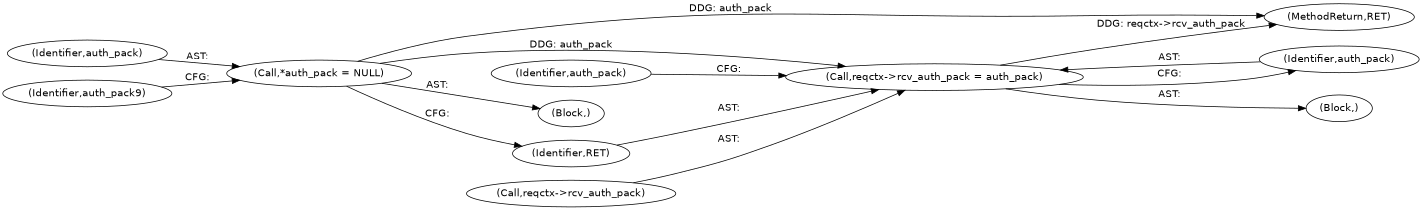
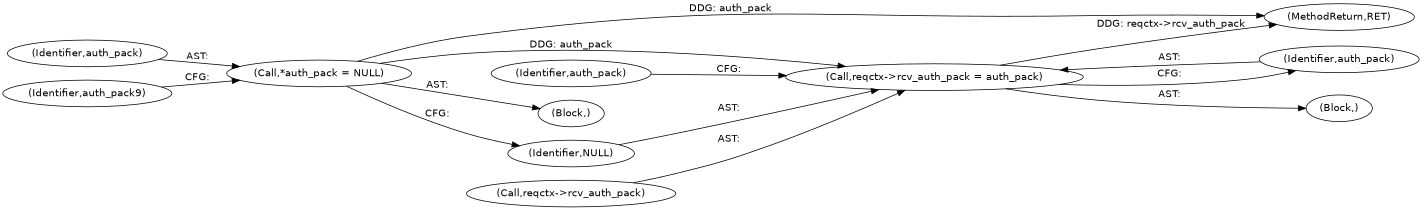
(571, 154) -> (571, 154)
